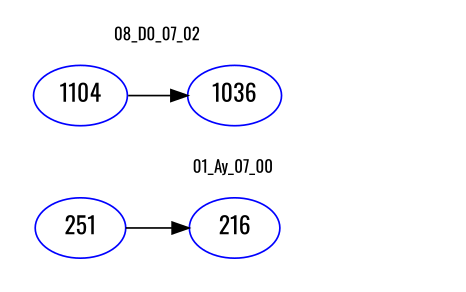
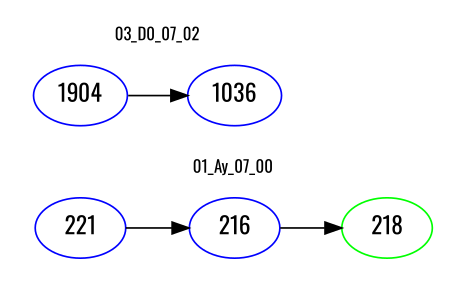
(157, 36) -> (157, 36)
(80, 96) -> (80, 96)
(80, 228) -> (80, 228)
none -> (387, 228)
